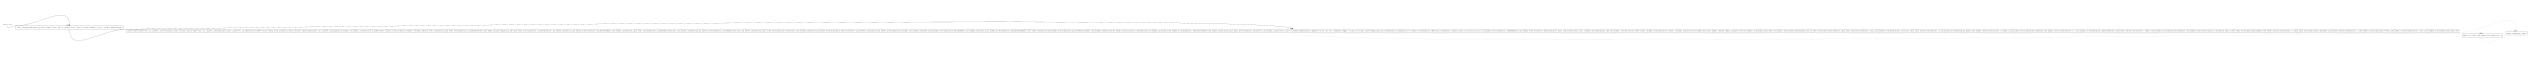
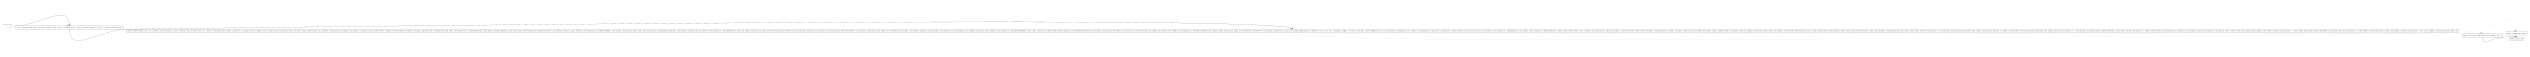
none -> (2517, 39)
